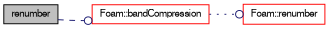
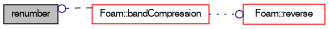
(284, 14) -> (284, 14)
(71, 20) -> (79, 8)
